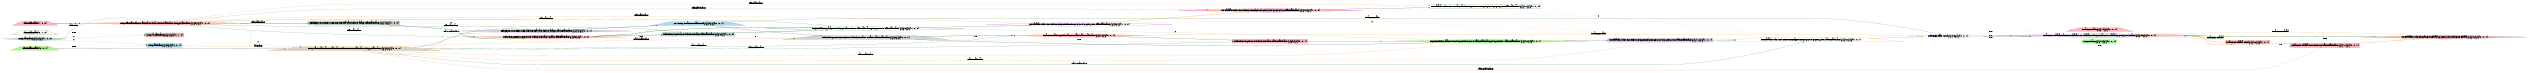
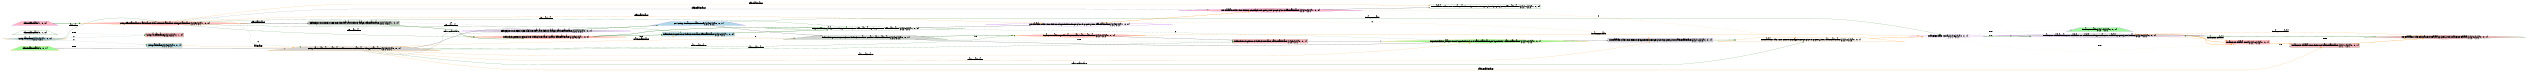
(2100, 30) -> (2100, 30)
(2100, 42) -> none
